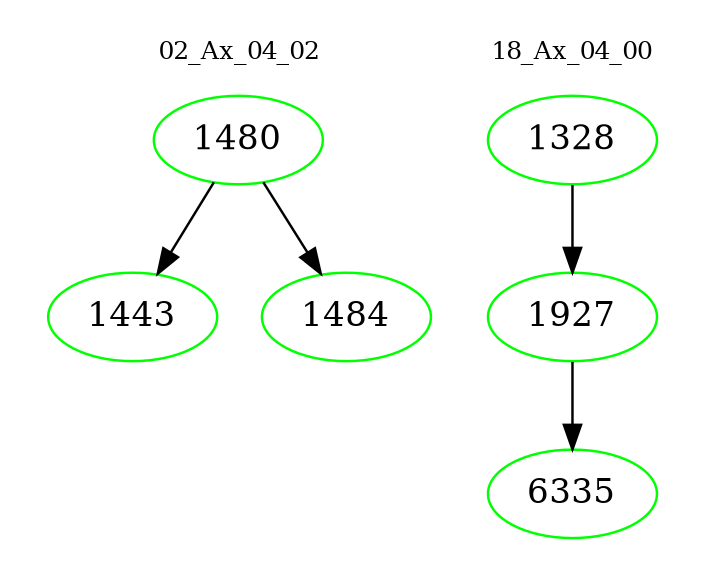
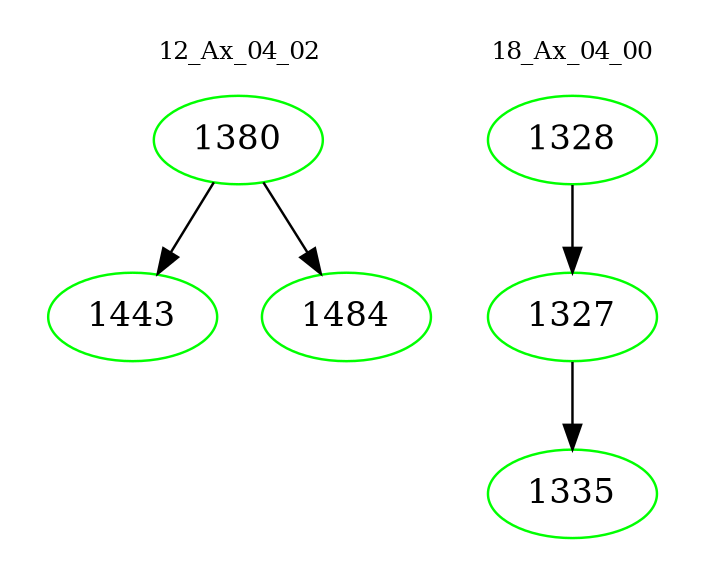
(240, 53) -> (240, 53)
(238, 140) -> (238, 140)
(572, 317) -> (572, 317)
(572, 494) -> (572, 494)
